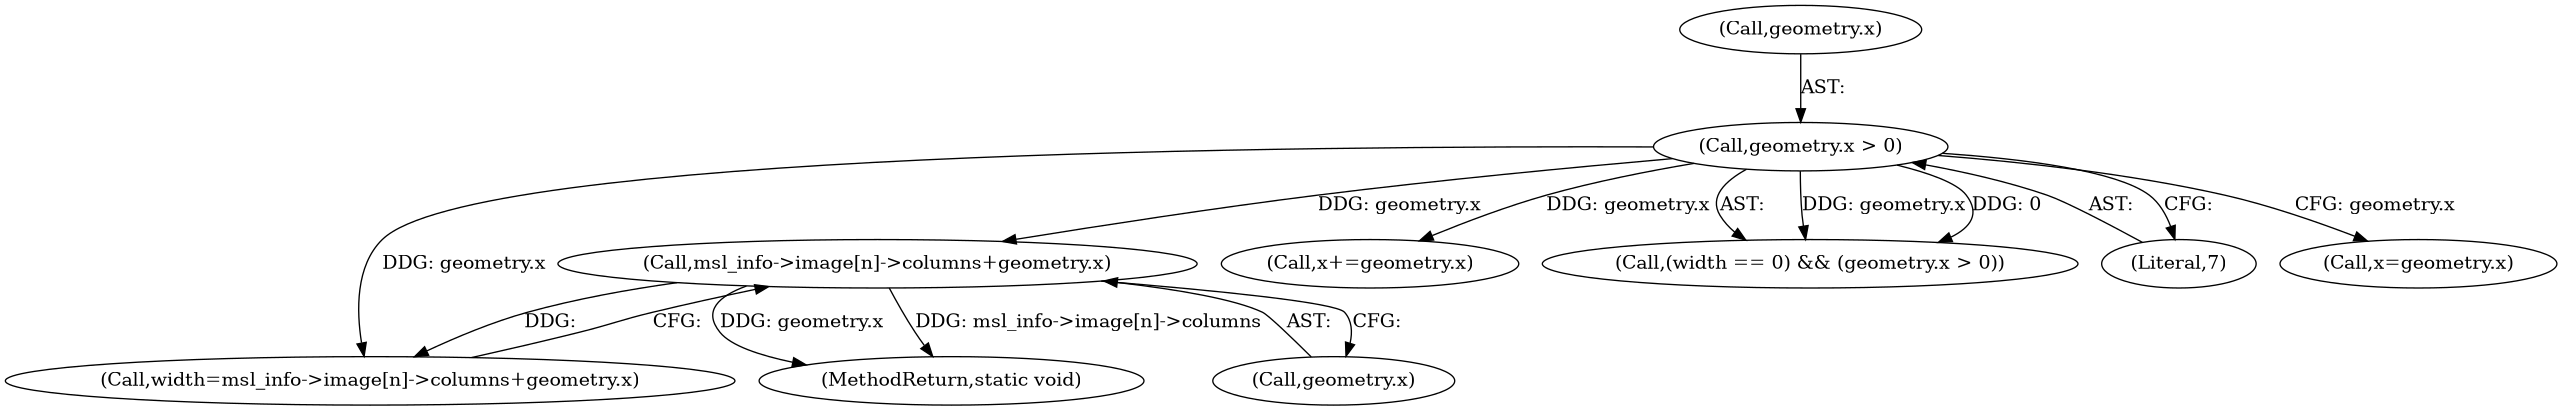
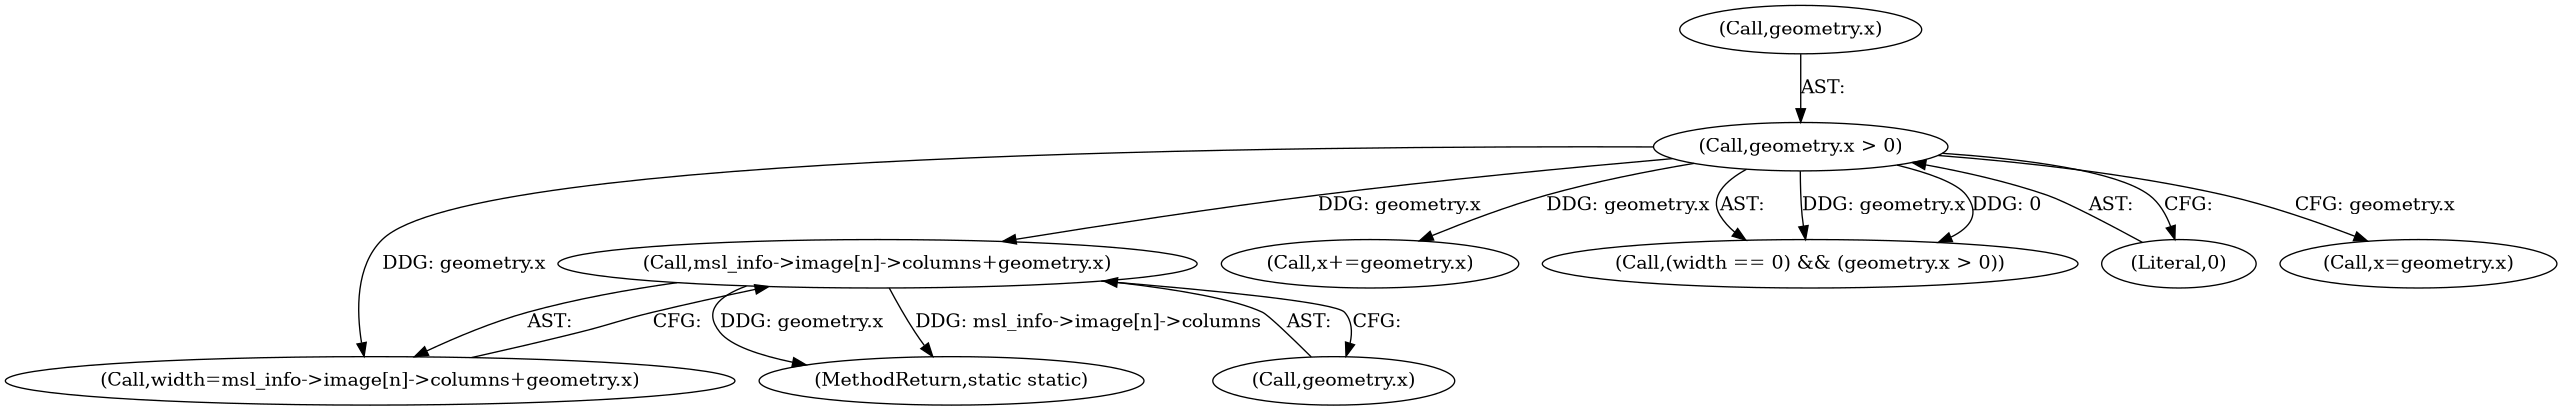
(2179, 264) -> (2179, 264)
(553, 322) -> (553, 322)
(952, 381) -> (952, 381)
